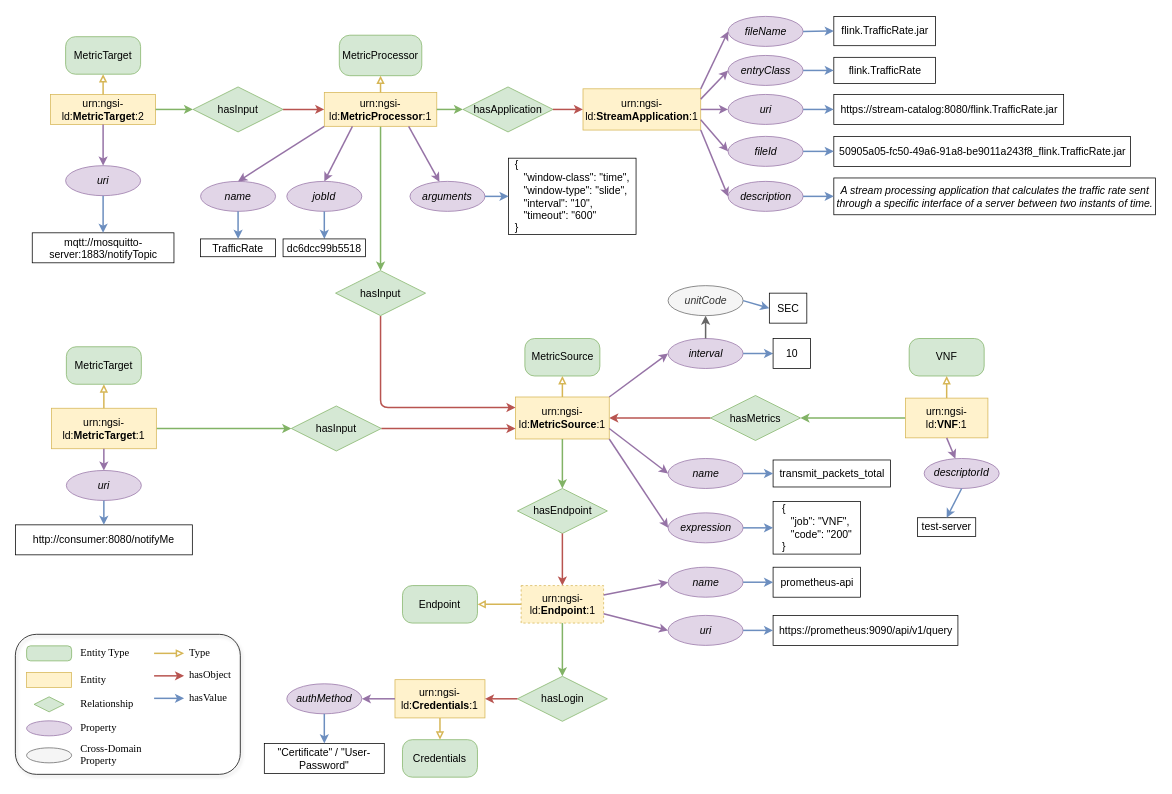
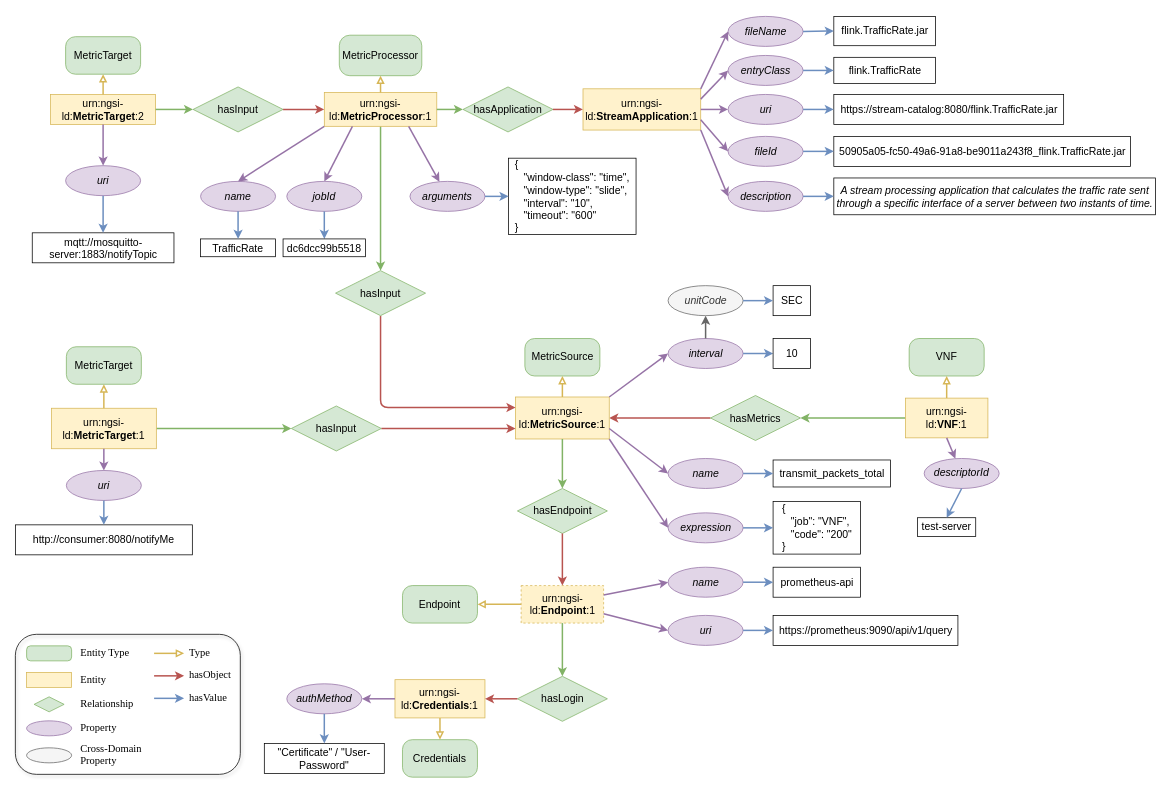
(788, 308) -> (792, 300)
